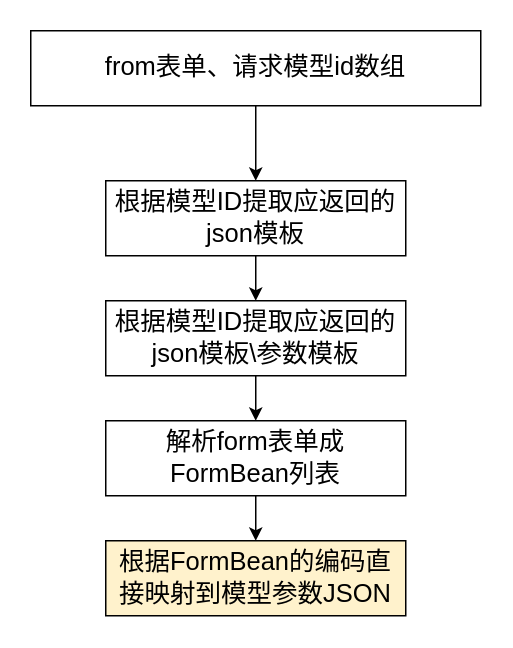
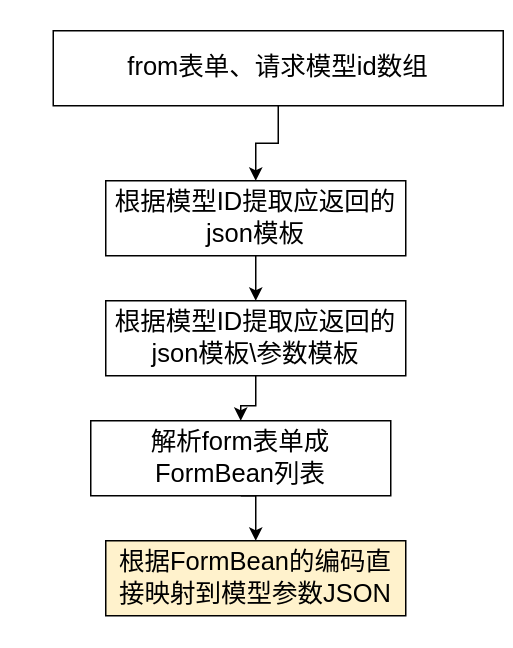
(256, 68) -> (278, 68)
(256, 458) -> (241, 458)
